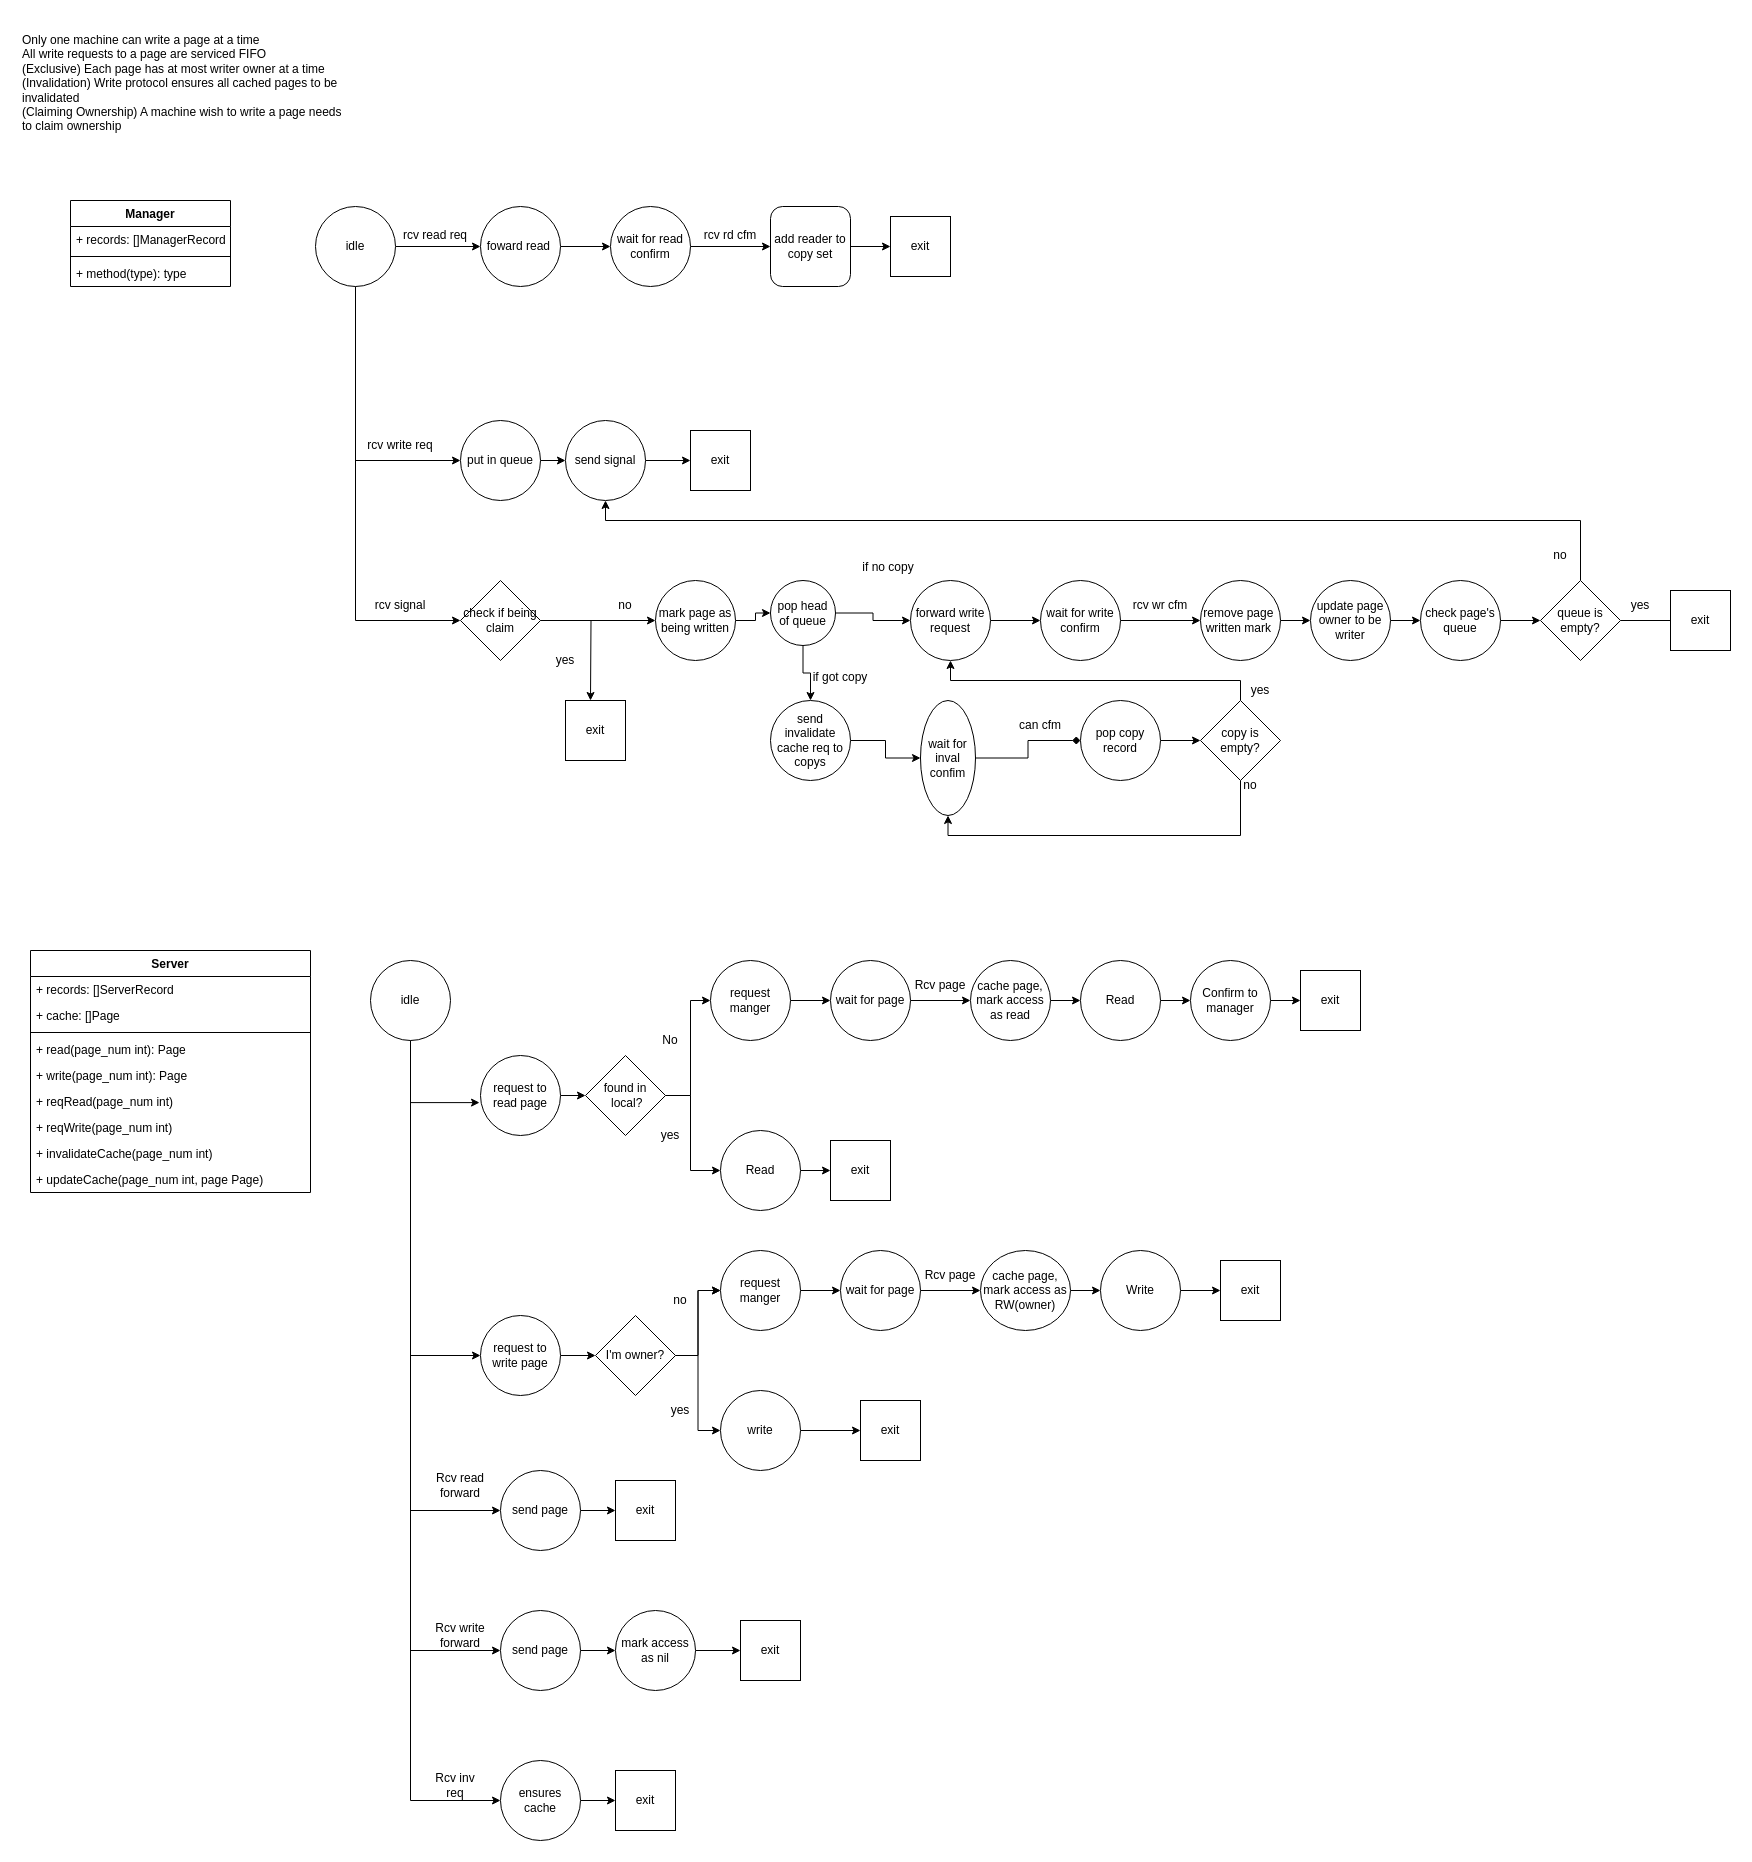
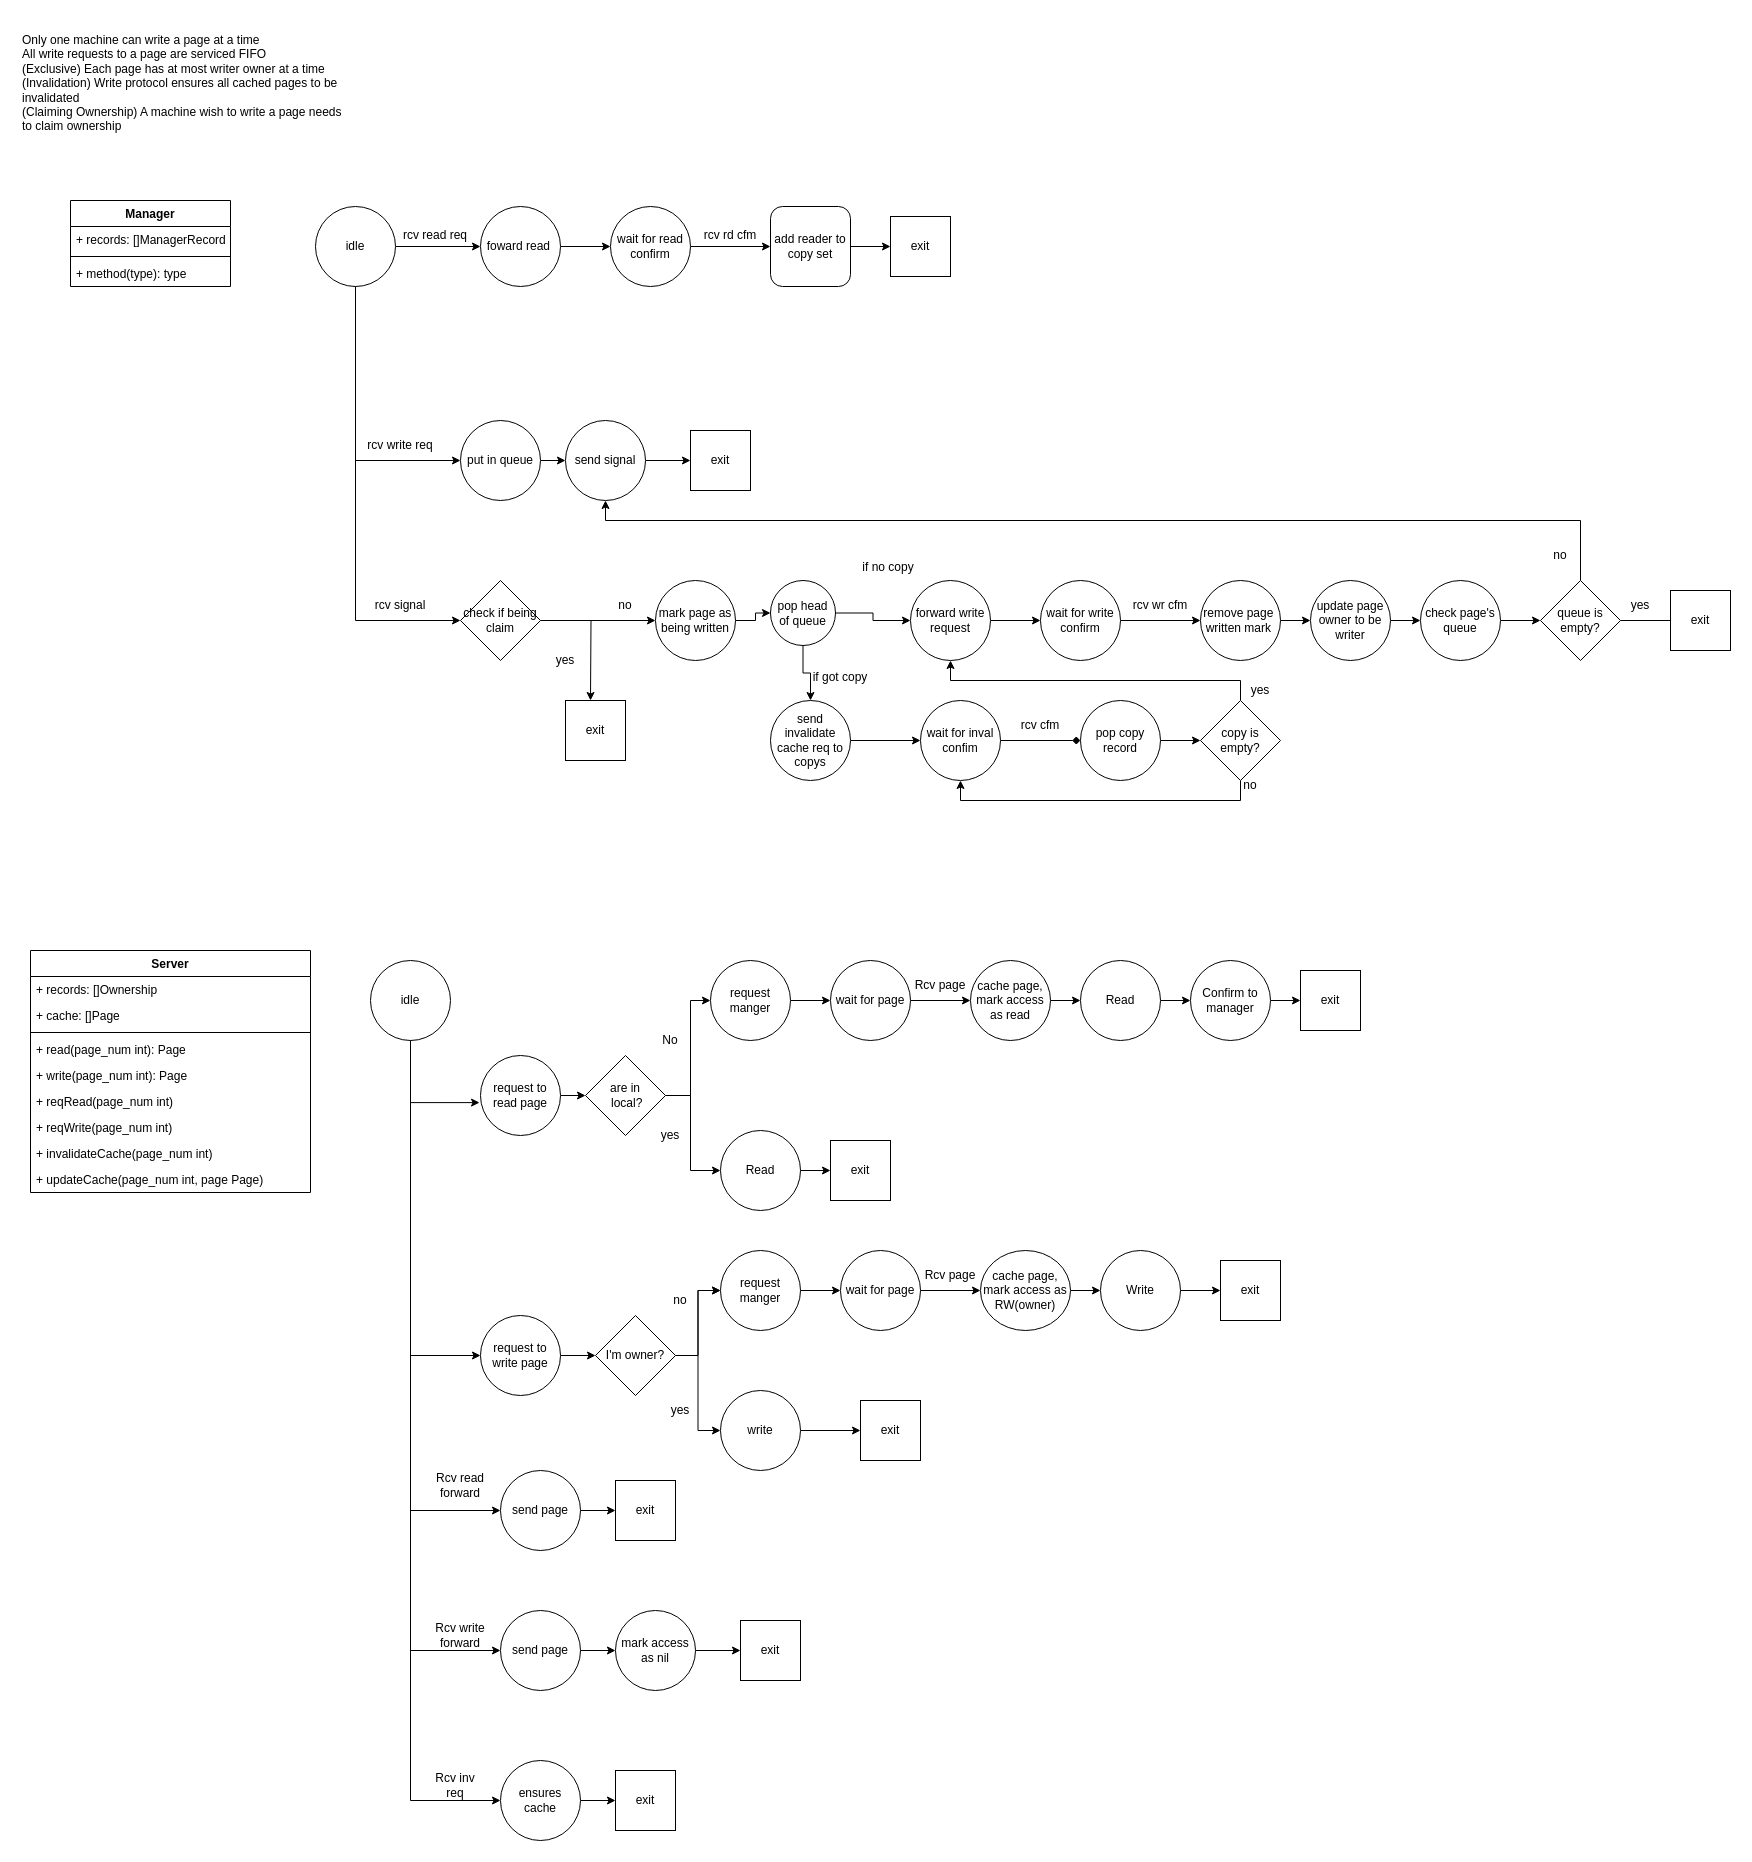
(1041, 726) -> (1041, 726)
(948, 758) -> (961, 741)
(116, 991) -> (104, 991)
(626, 1096) -> (626, 1096)
